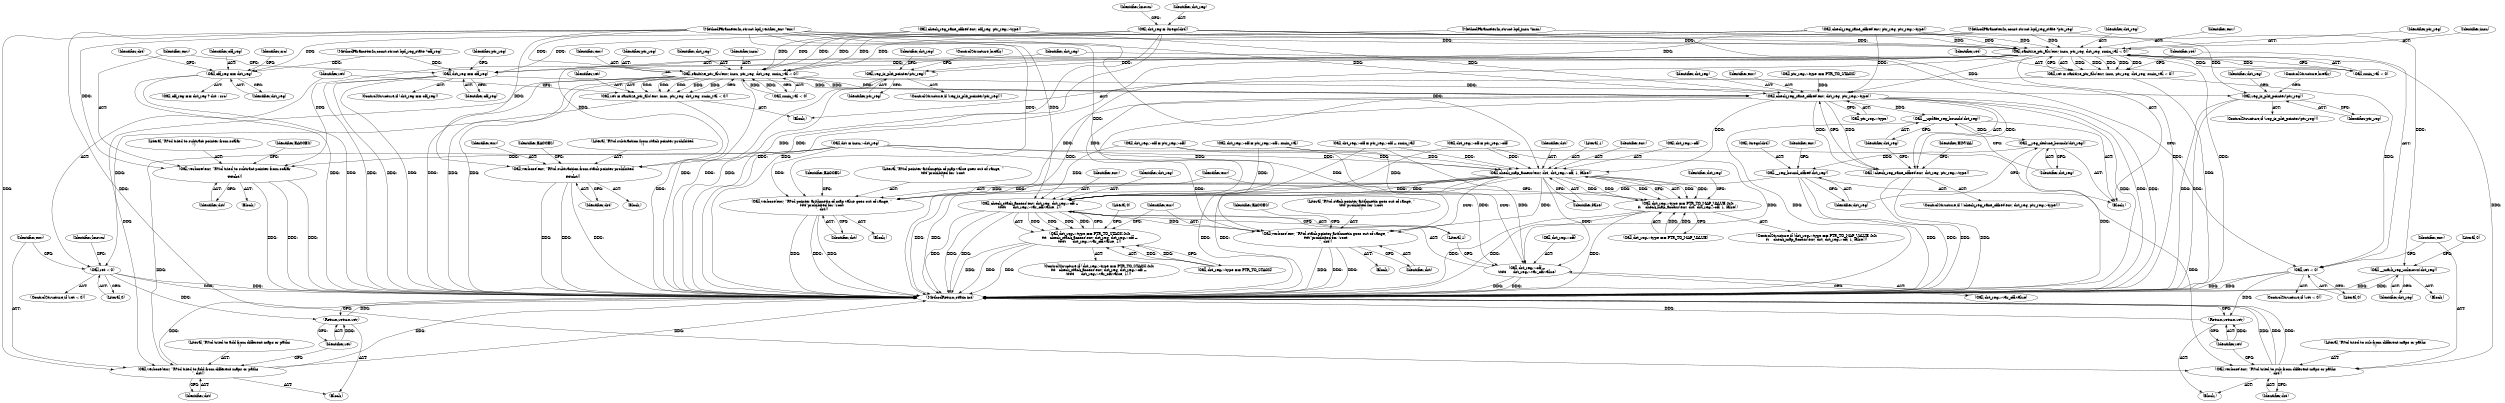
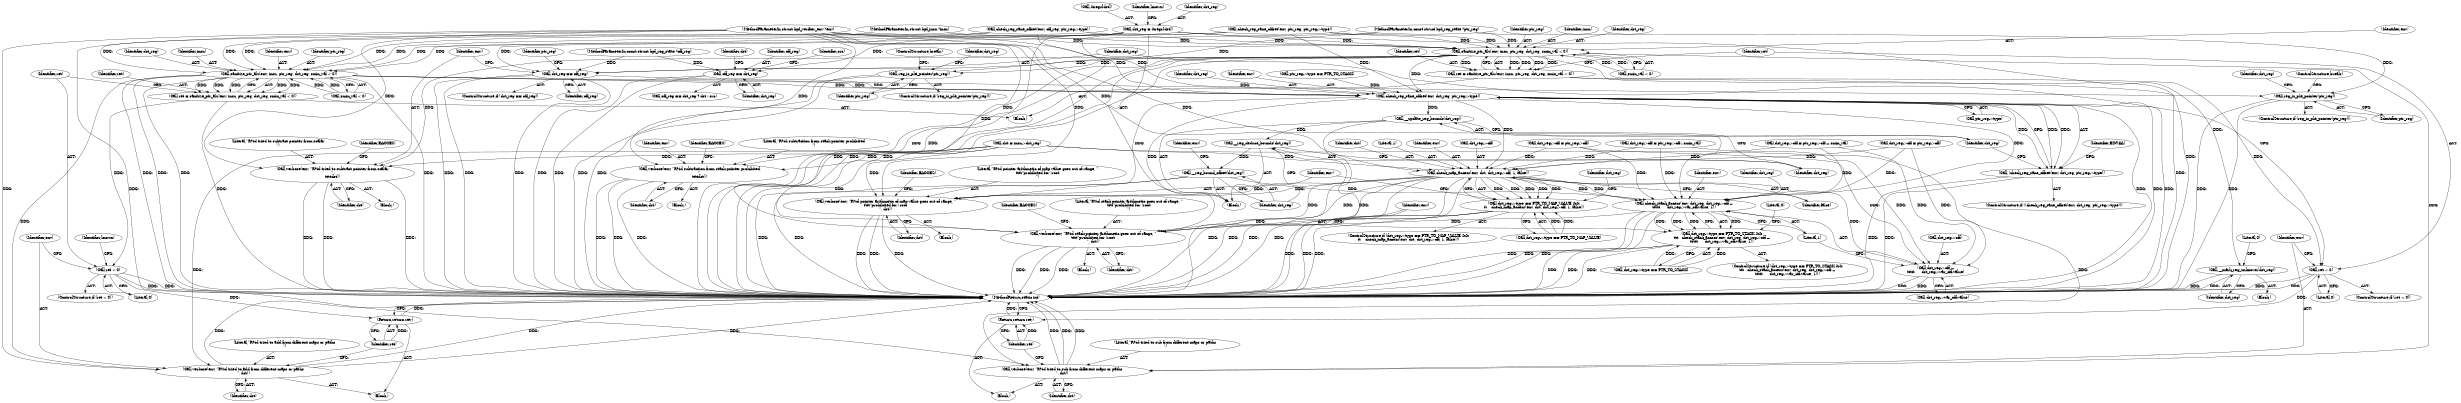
(1775, 158) -> (1121, 18)
